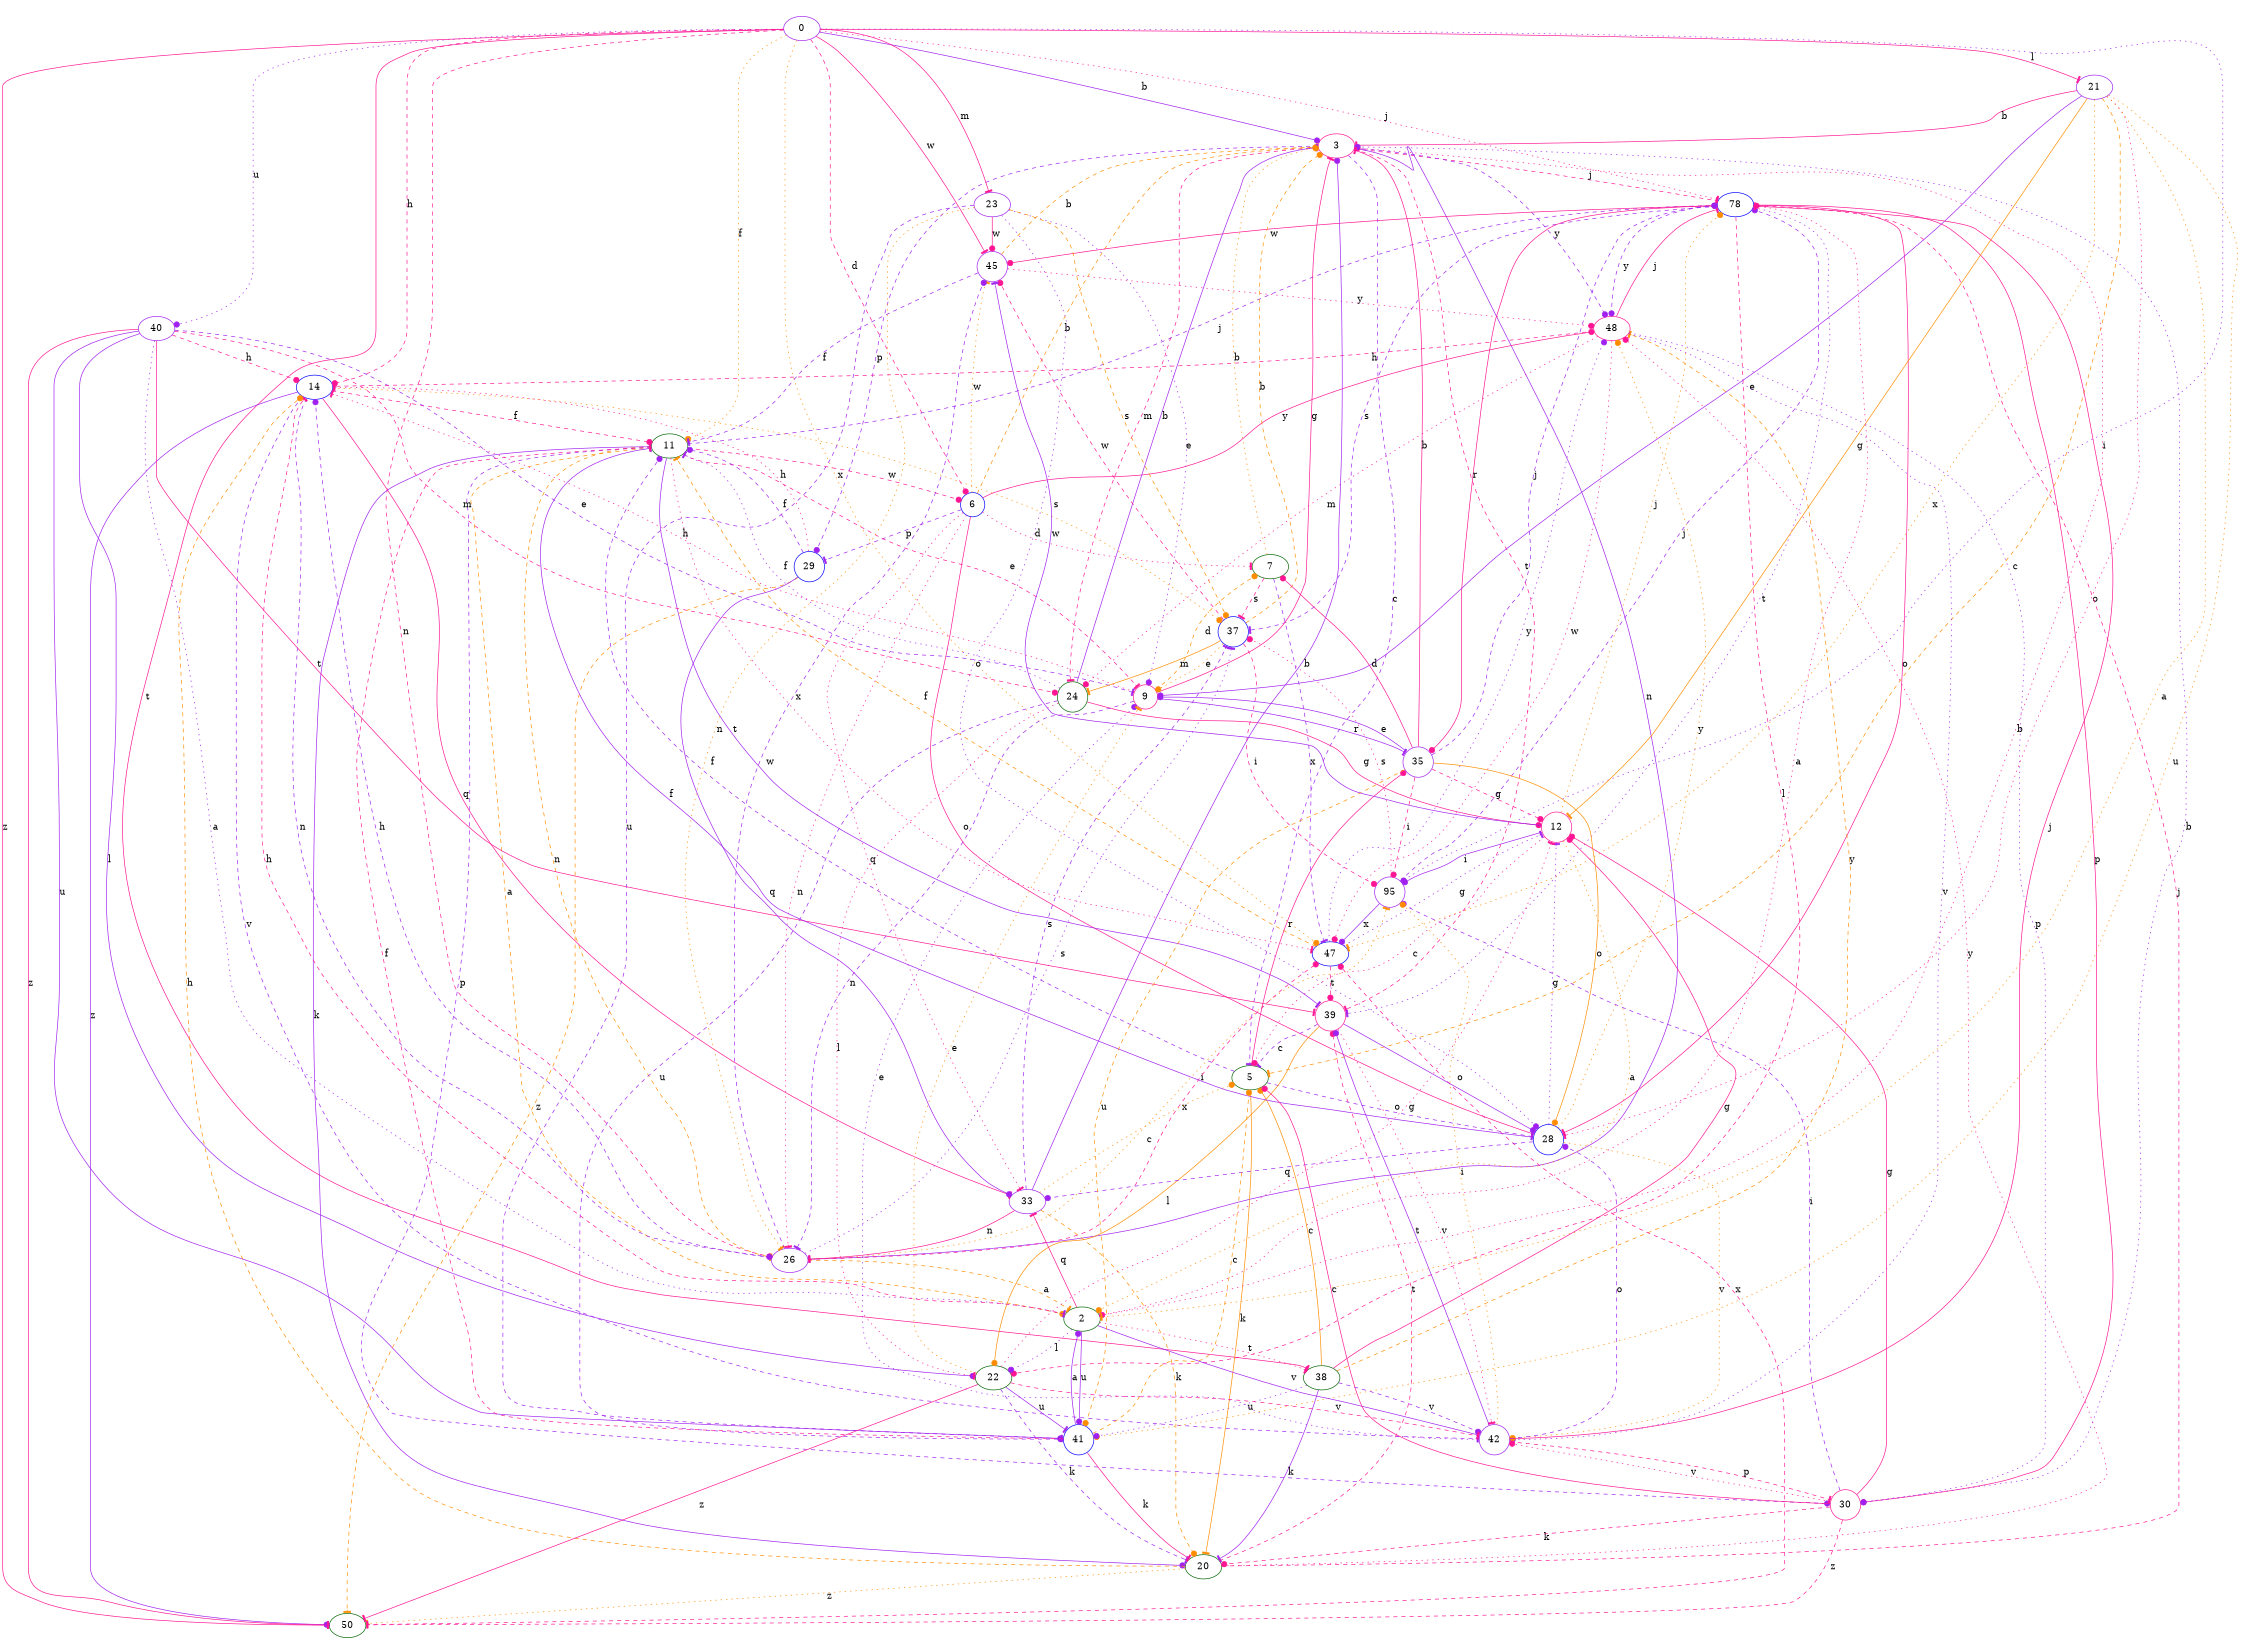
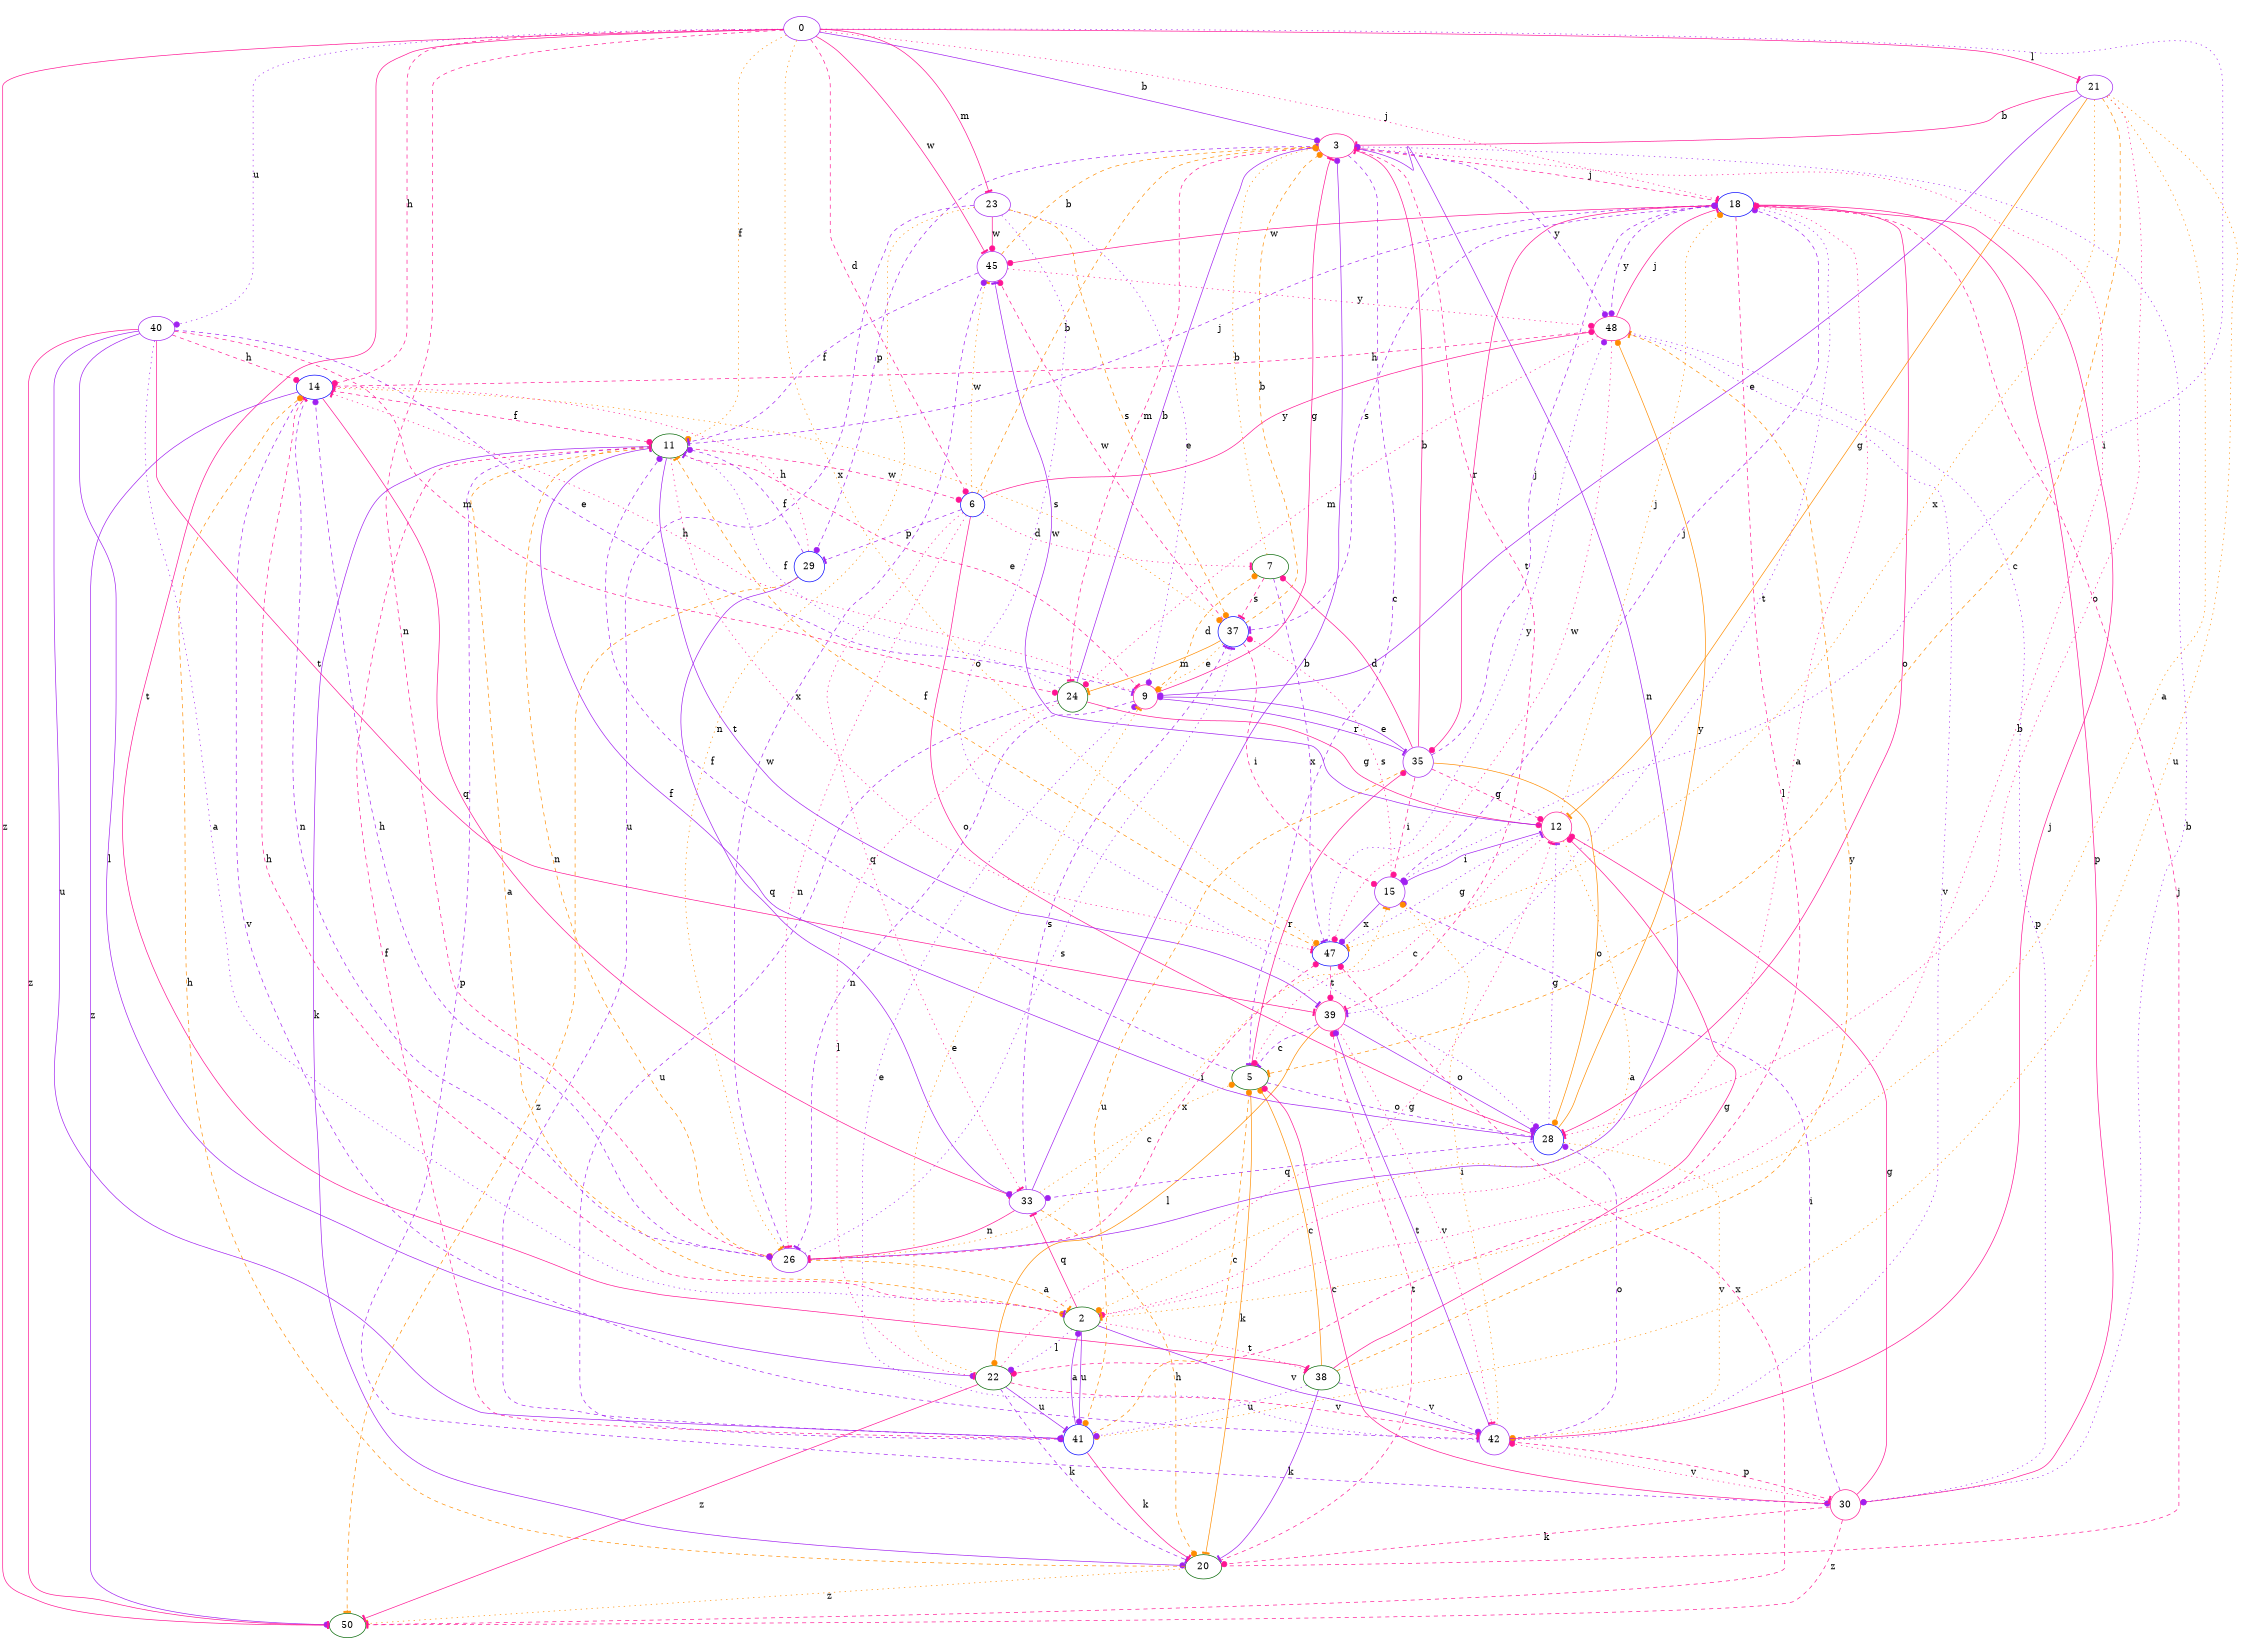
(1735, 205) -> (1735, 205)
(1696, 743) -> (1696, 743)
(1390, 892) -> (1390, 892)
(2065, 1349) -> none
(1179, 1378) -> (1179, 1378)
